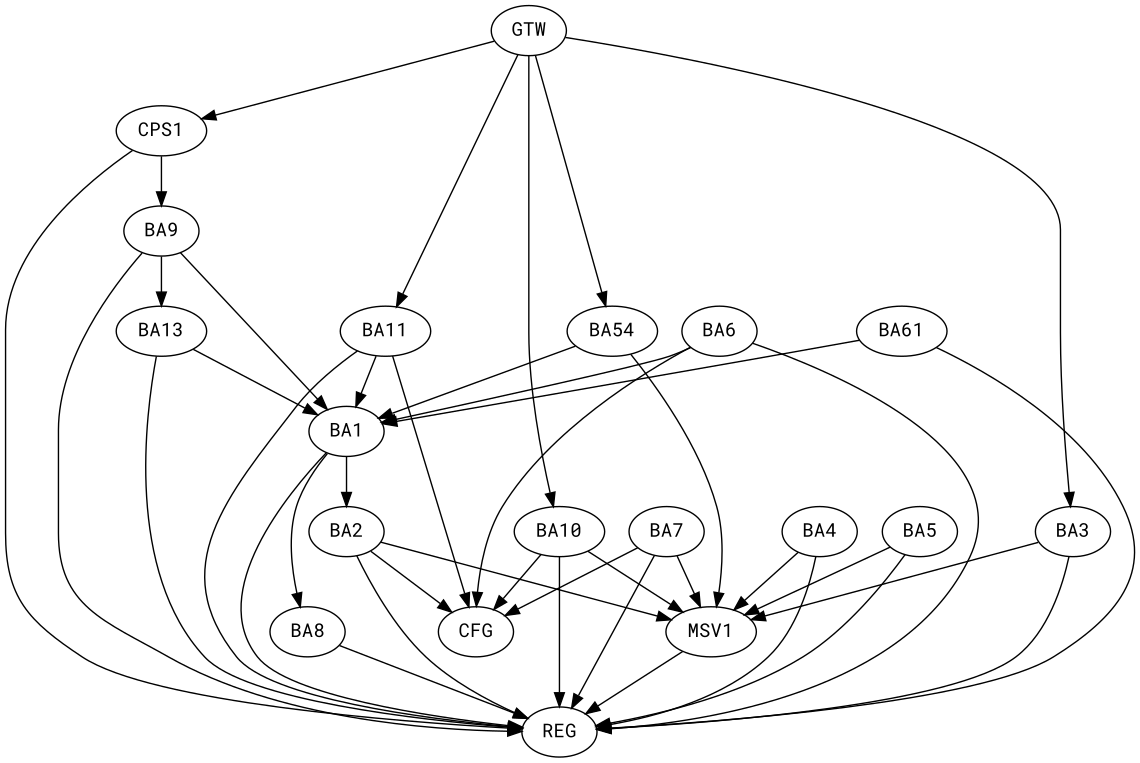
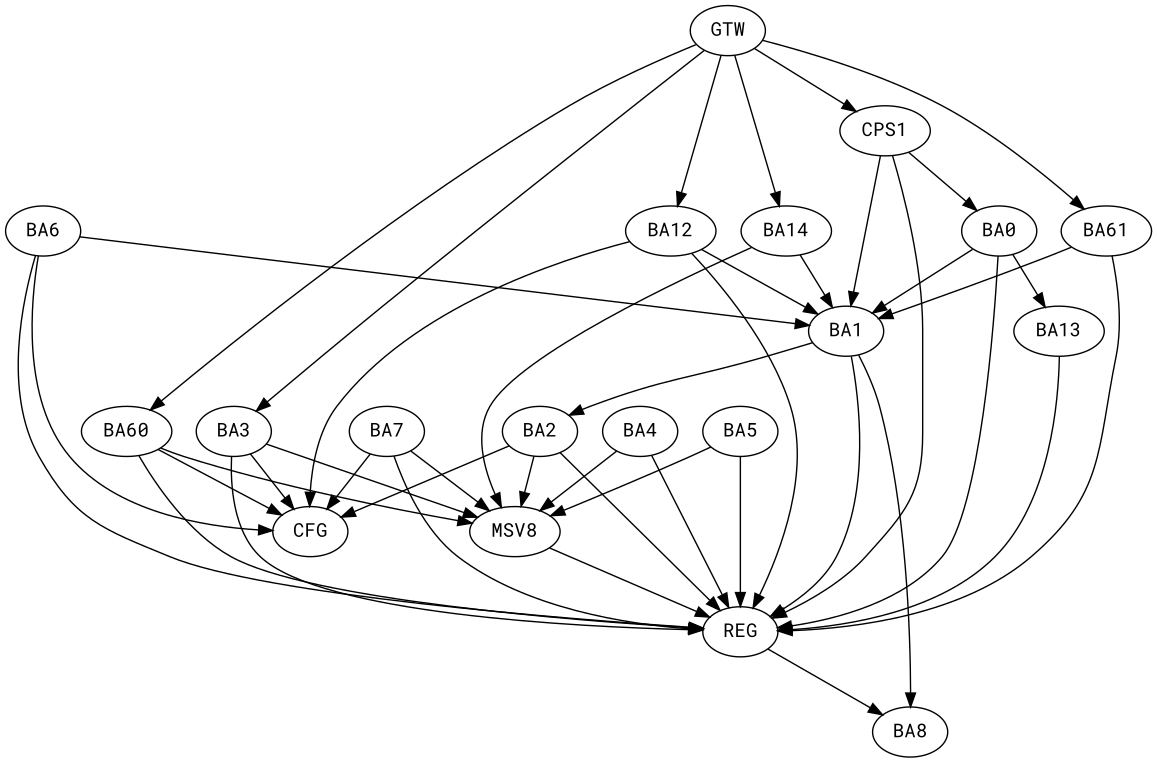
none -> (929, 99)
(161, 231) -> (999, 231)
(385, 331) -> (671, 231)
(612, 331) -> (786, 231)
(249, 379) -> (867, 224)
none -> (263, 469)
(559, 532) -> (127, 431)
(711, 632) -> (515, 532)
(427, 679) -> (819, 678)
